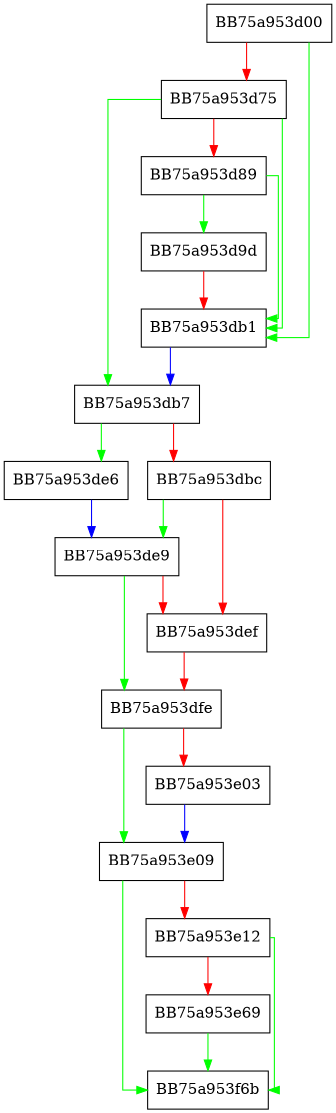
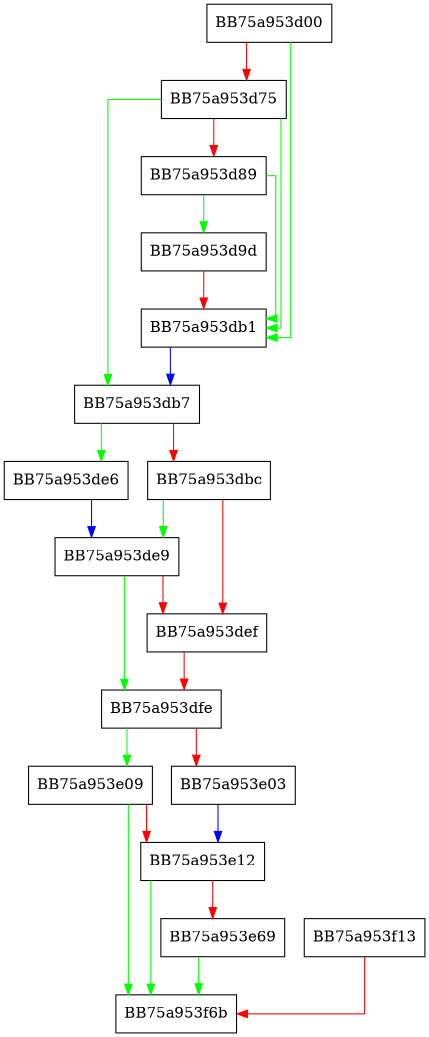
(185, 818) -> (218, 818)
none -> (365, 938)
